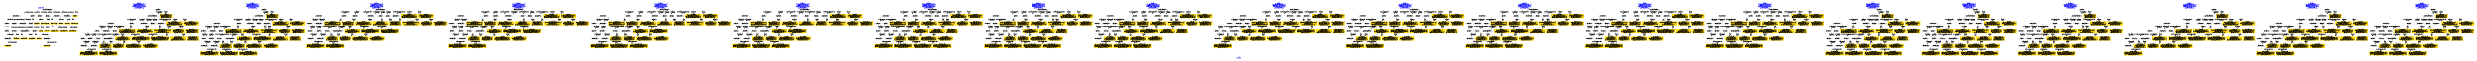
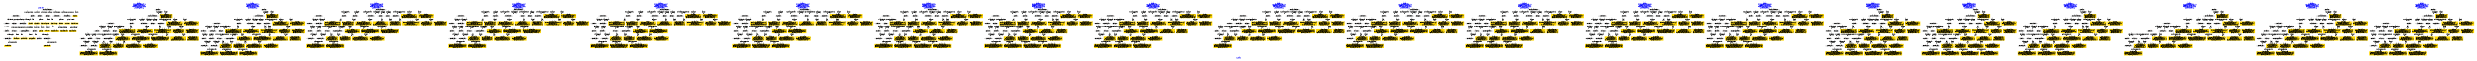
(73, 20) -> (73, 20)
(31, 24) -> (31, 24)
(39, 38) -> (39, 38)
